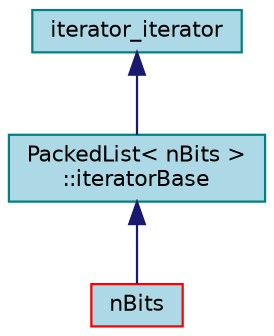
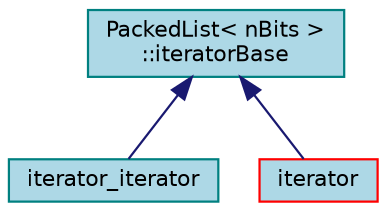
(137, 105) -> (153, 127)
(137, 305) -> (319, 180)
